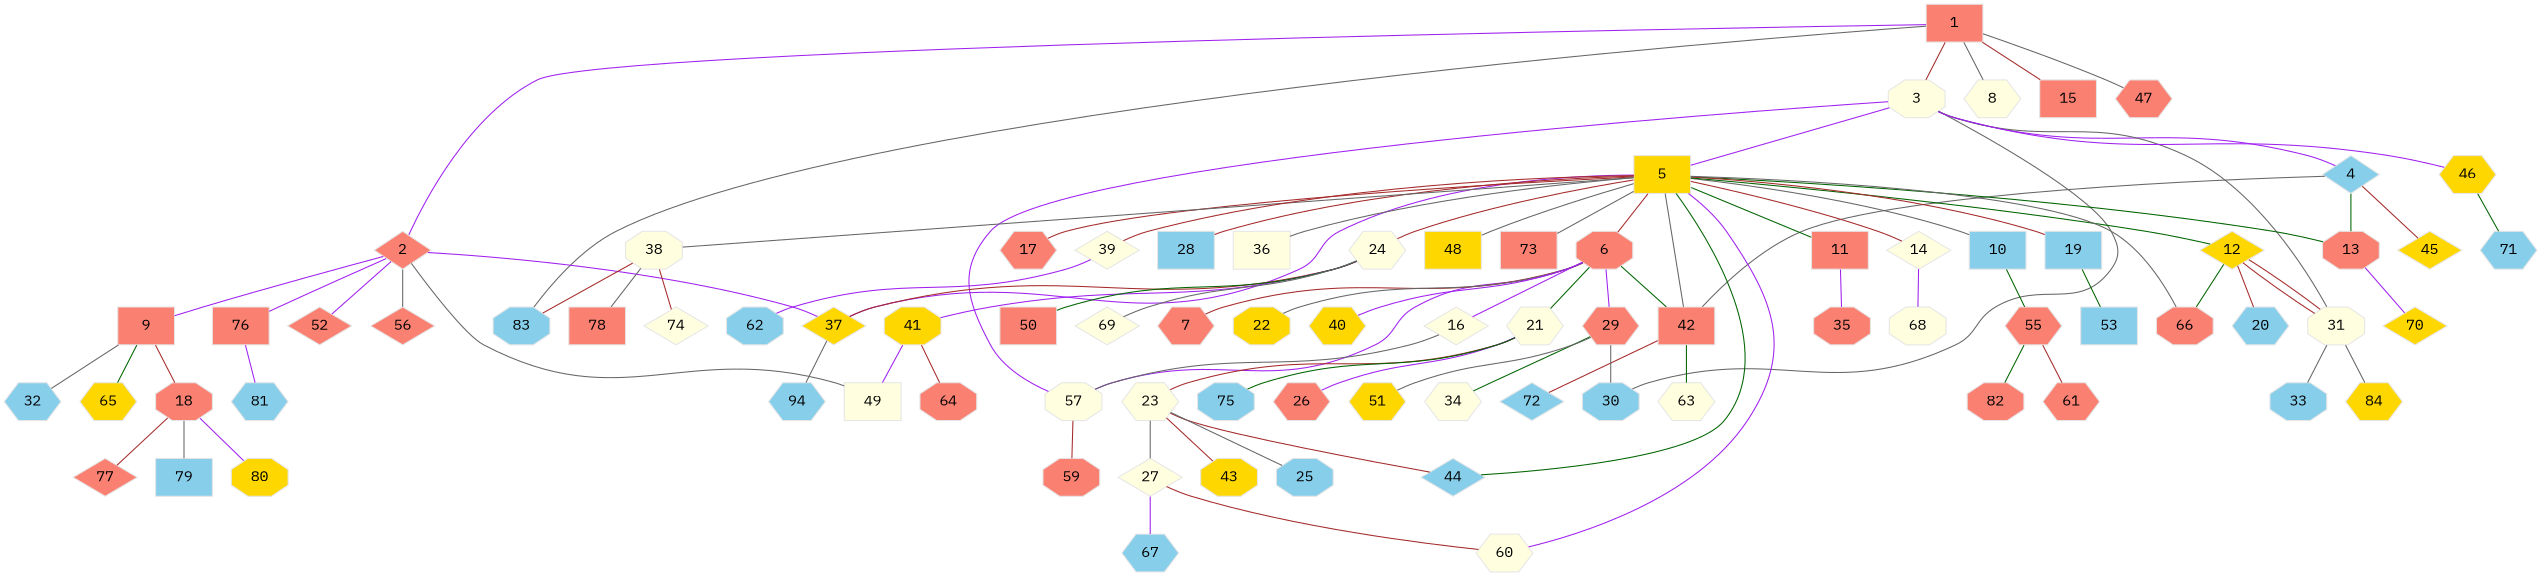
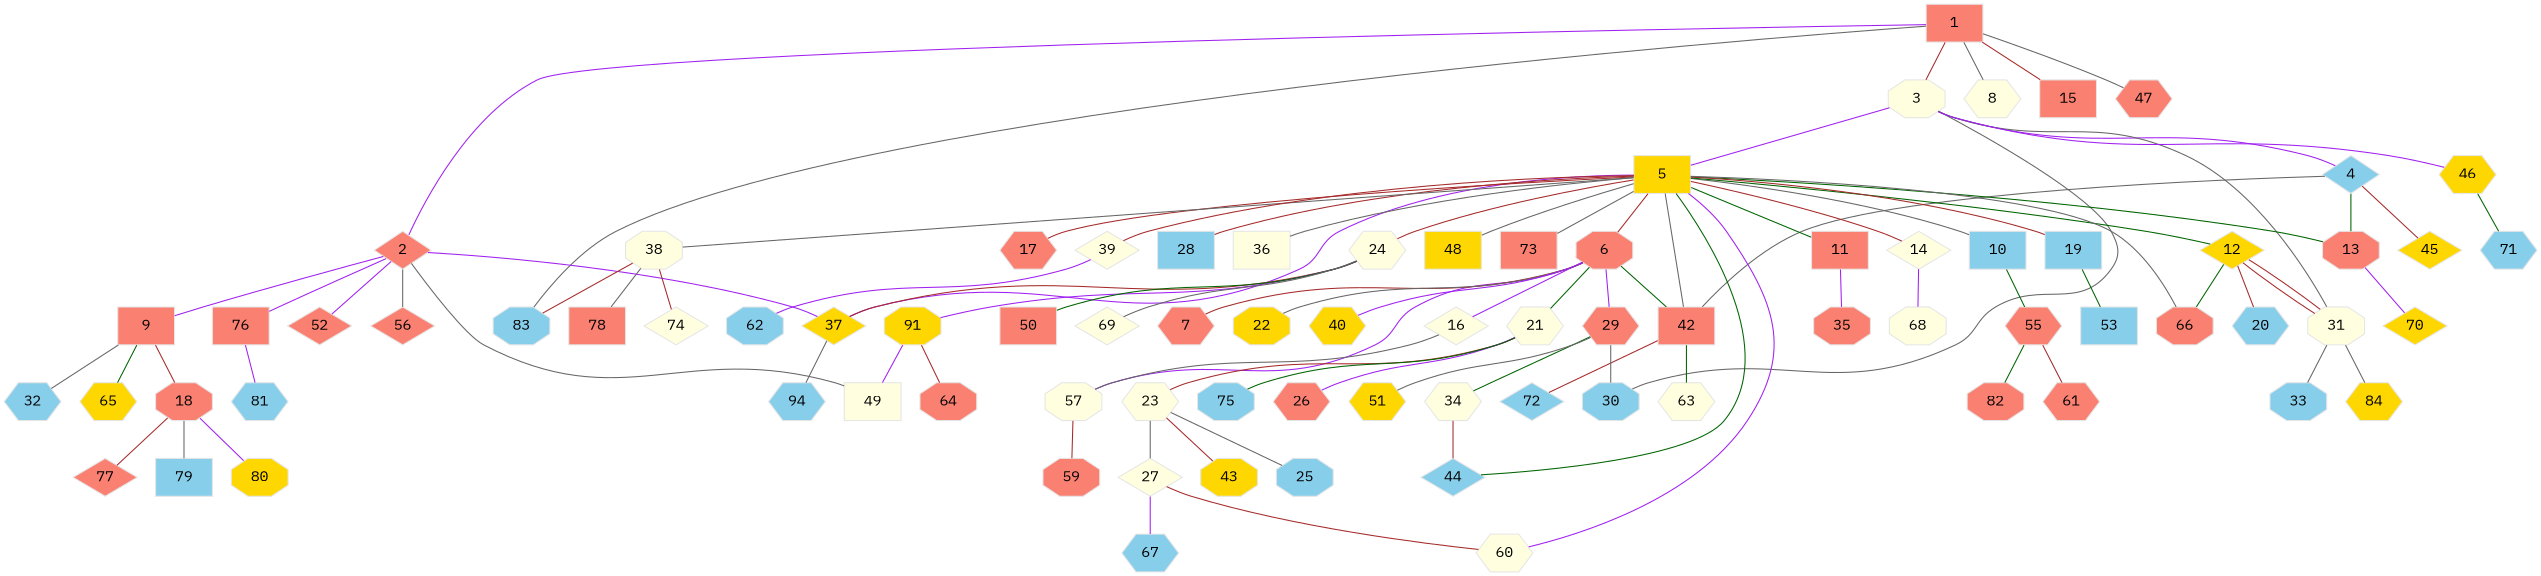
(1335, 153) -> none
(913, 326) -> (913, 326)
(1299, 447) -> (1453, 440)
